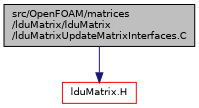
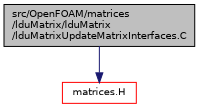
(99, 93) -> (99, 93)
